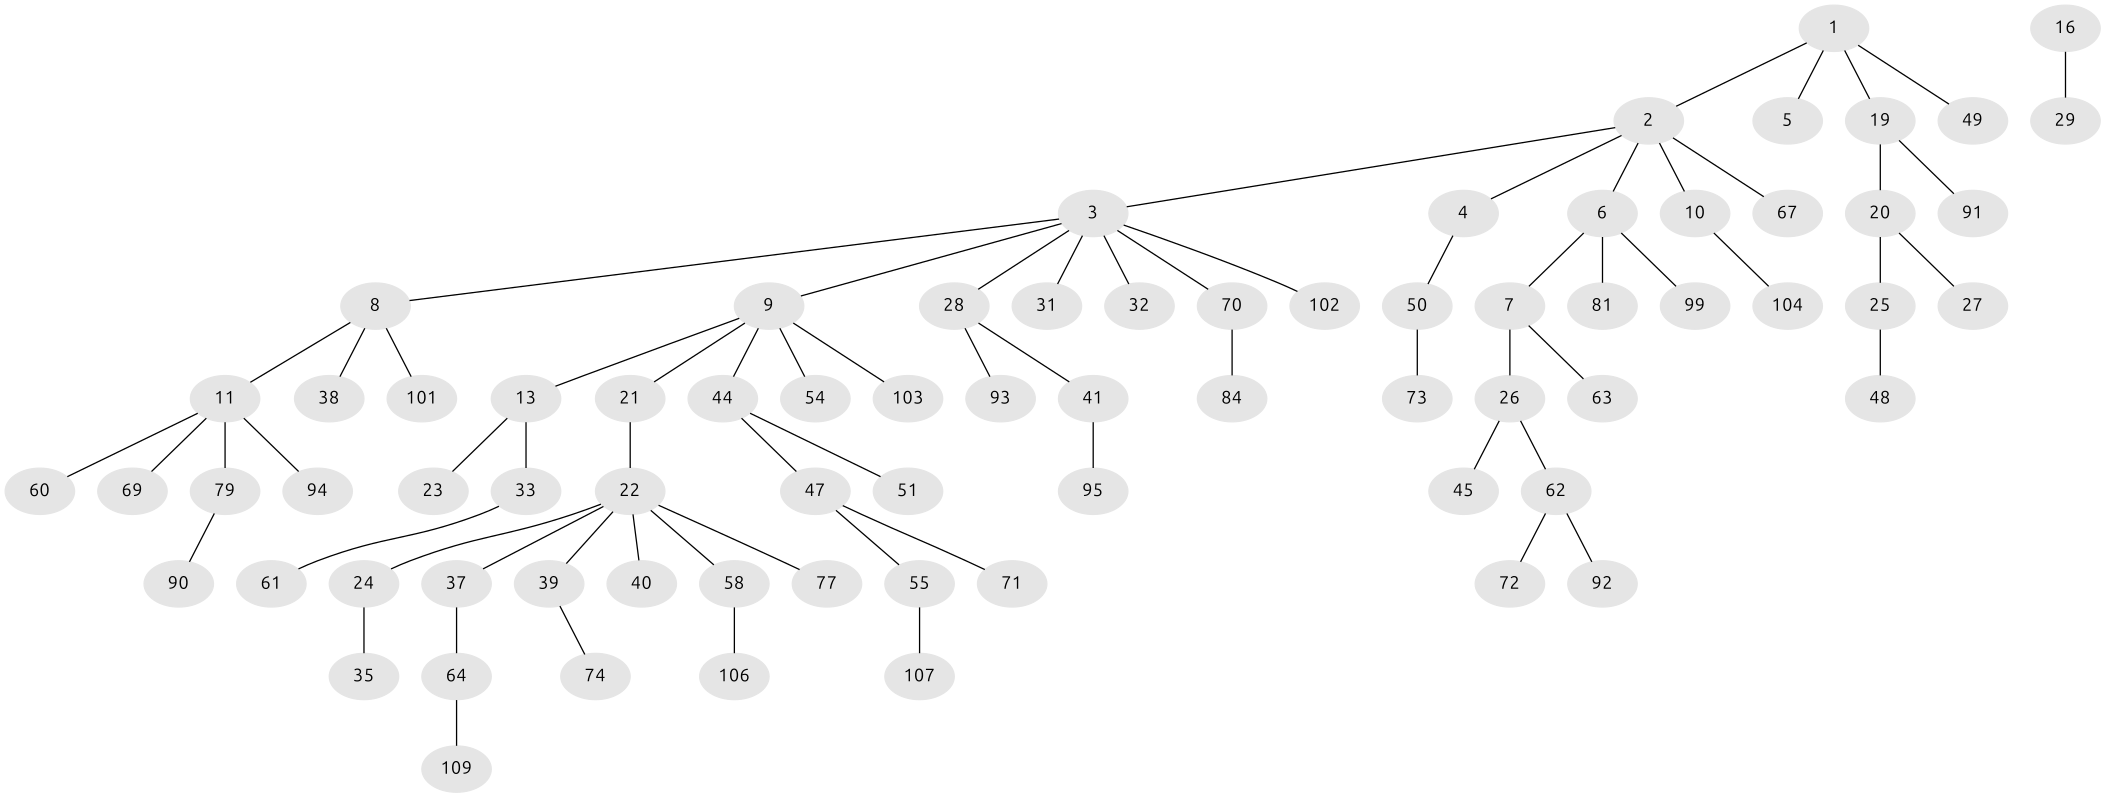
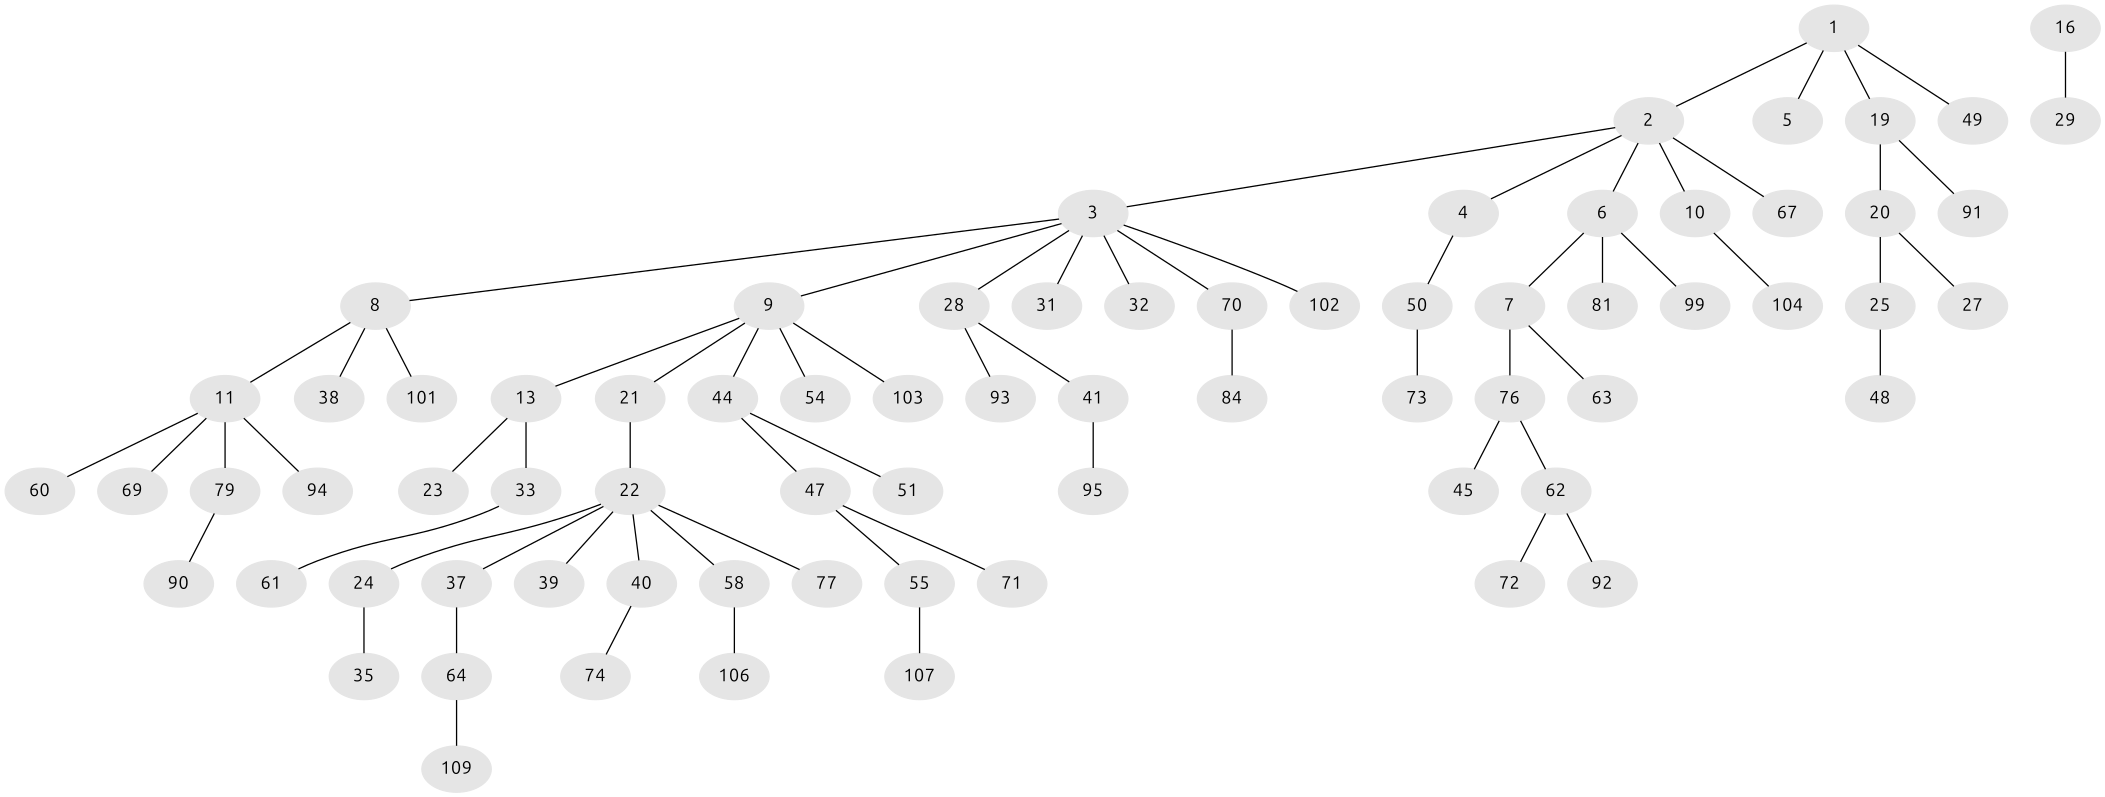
(1510, 399) -> (1510, 399)
(572, 630) -> (619, 630)
